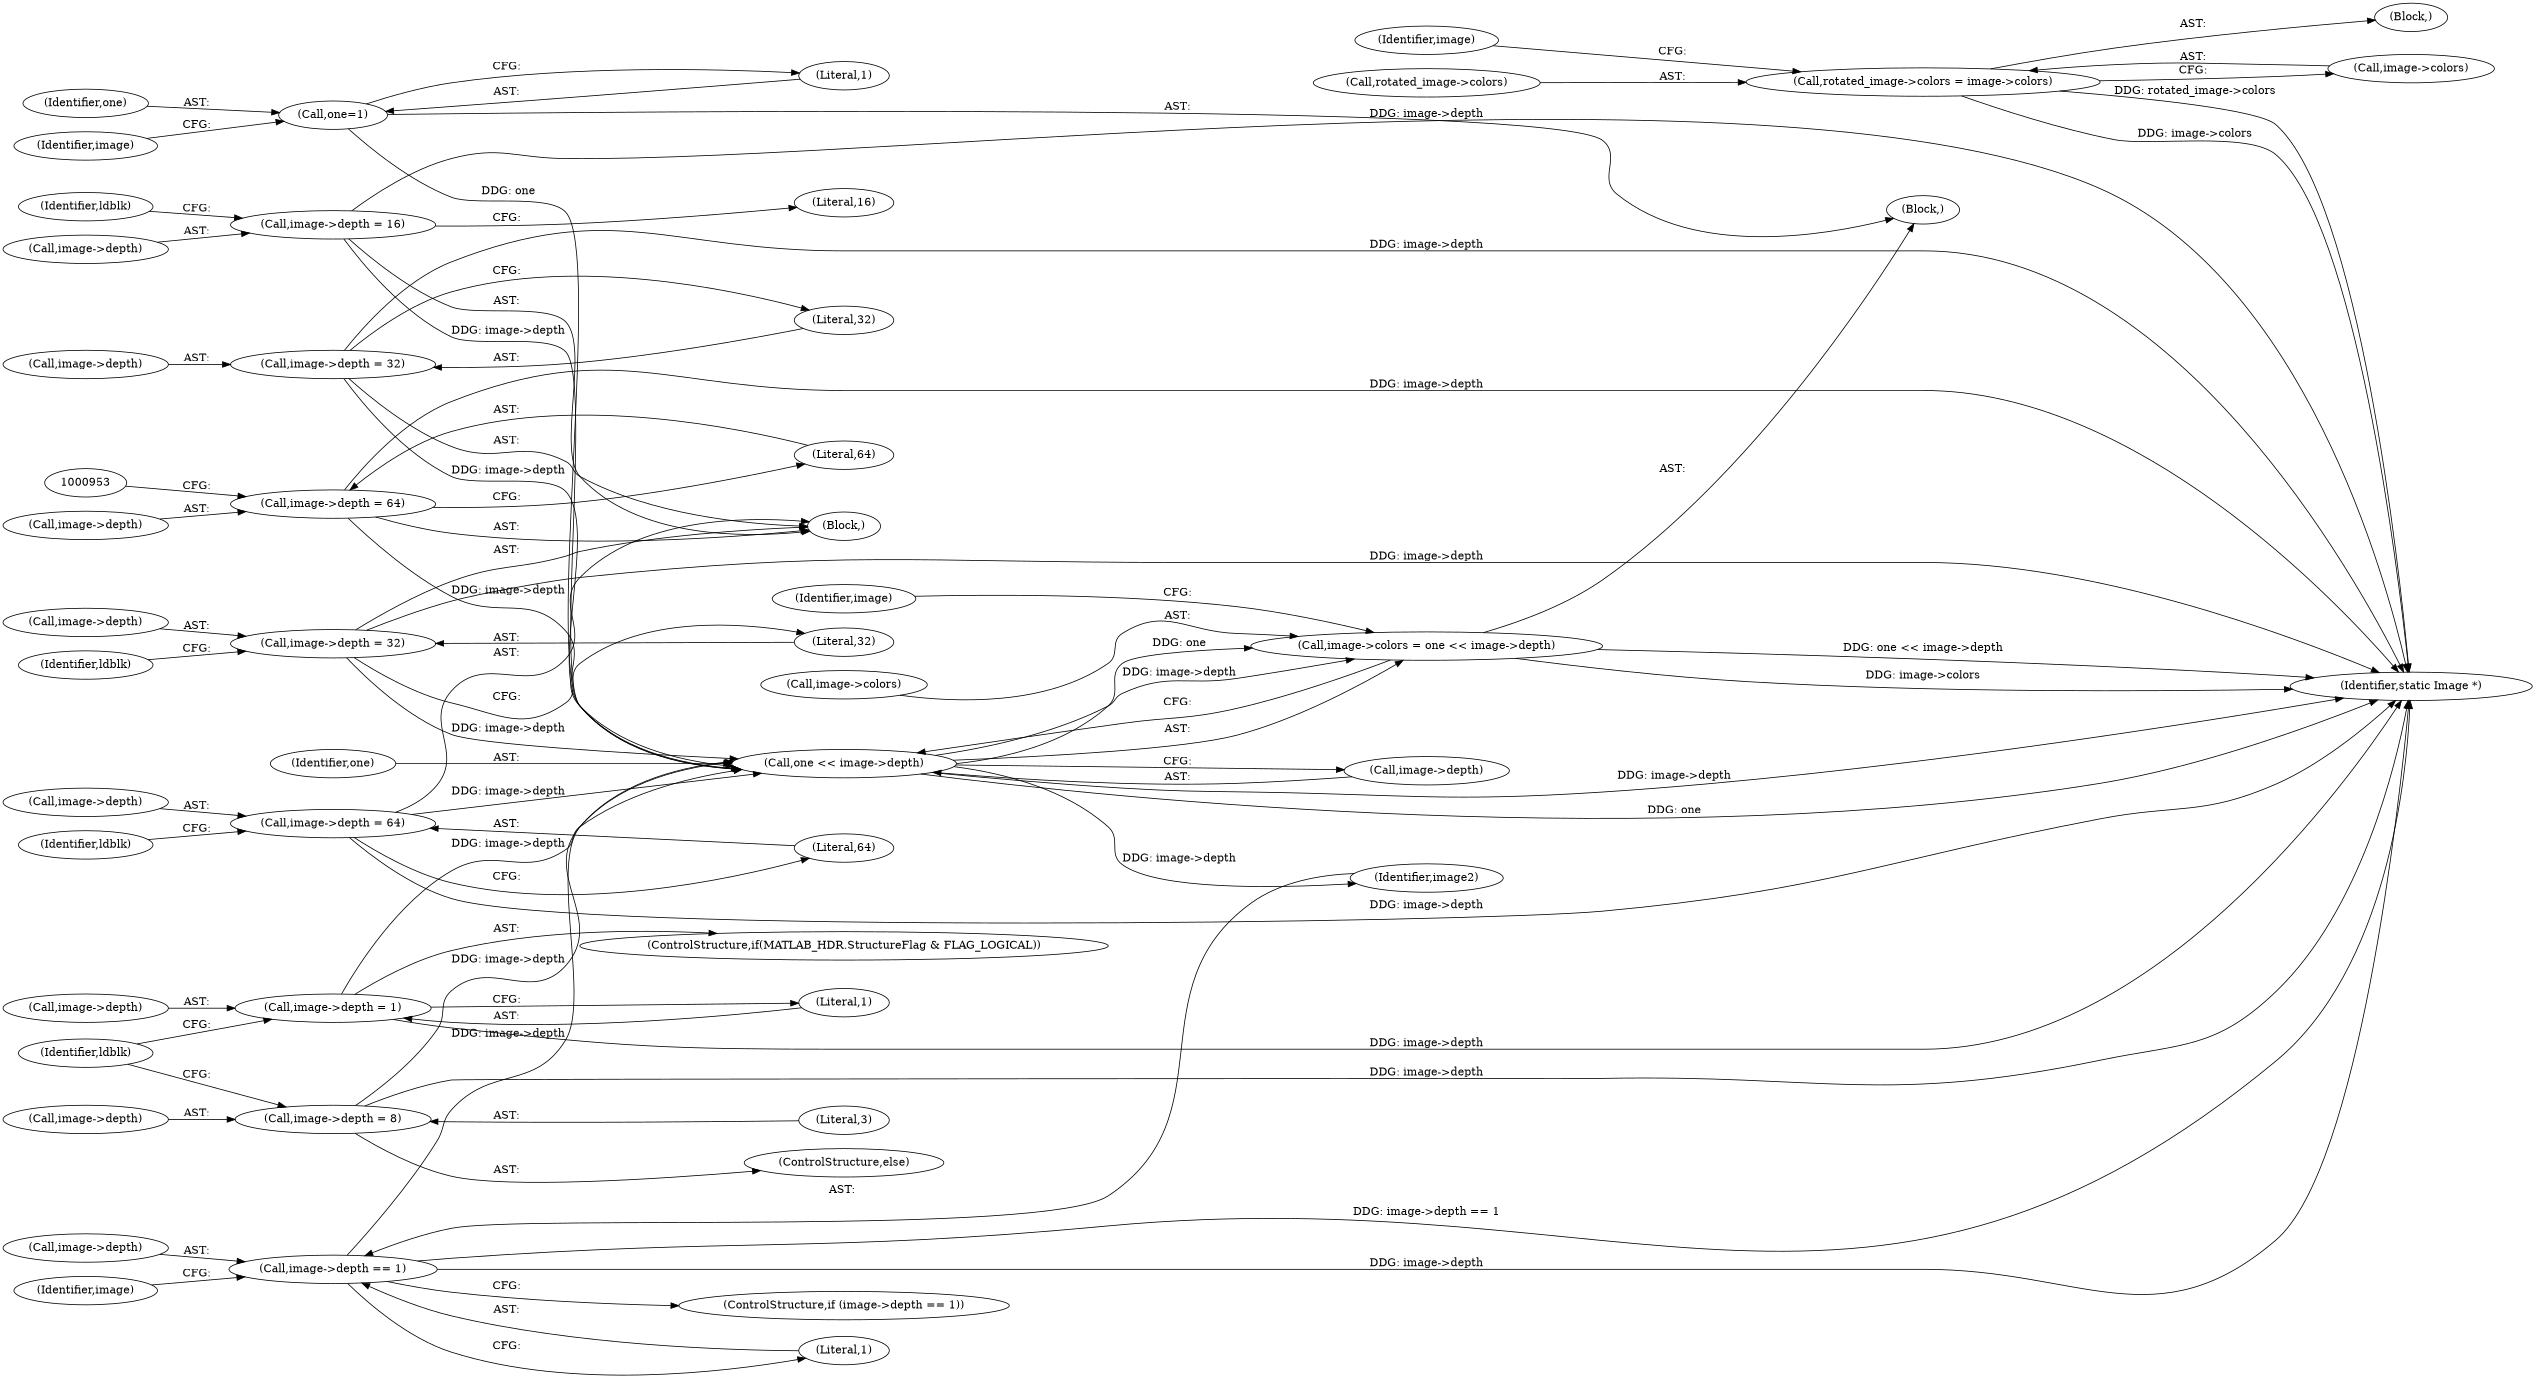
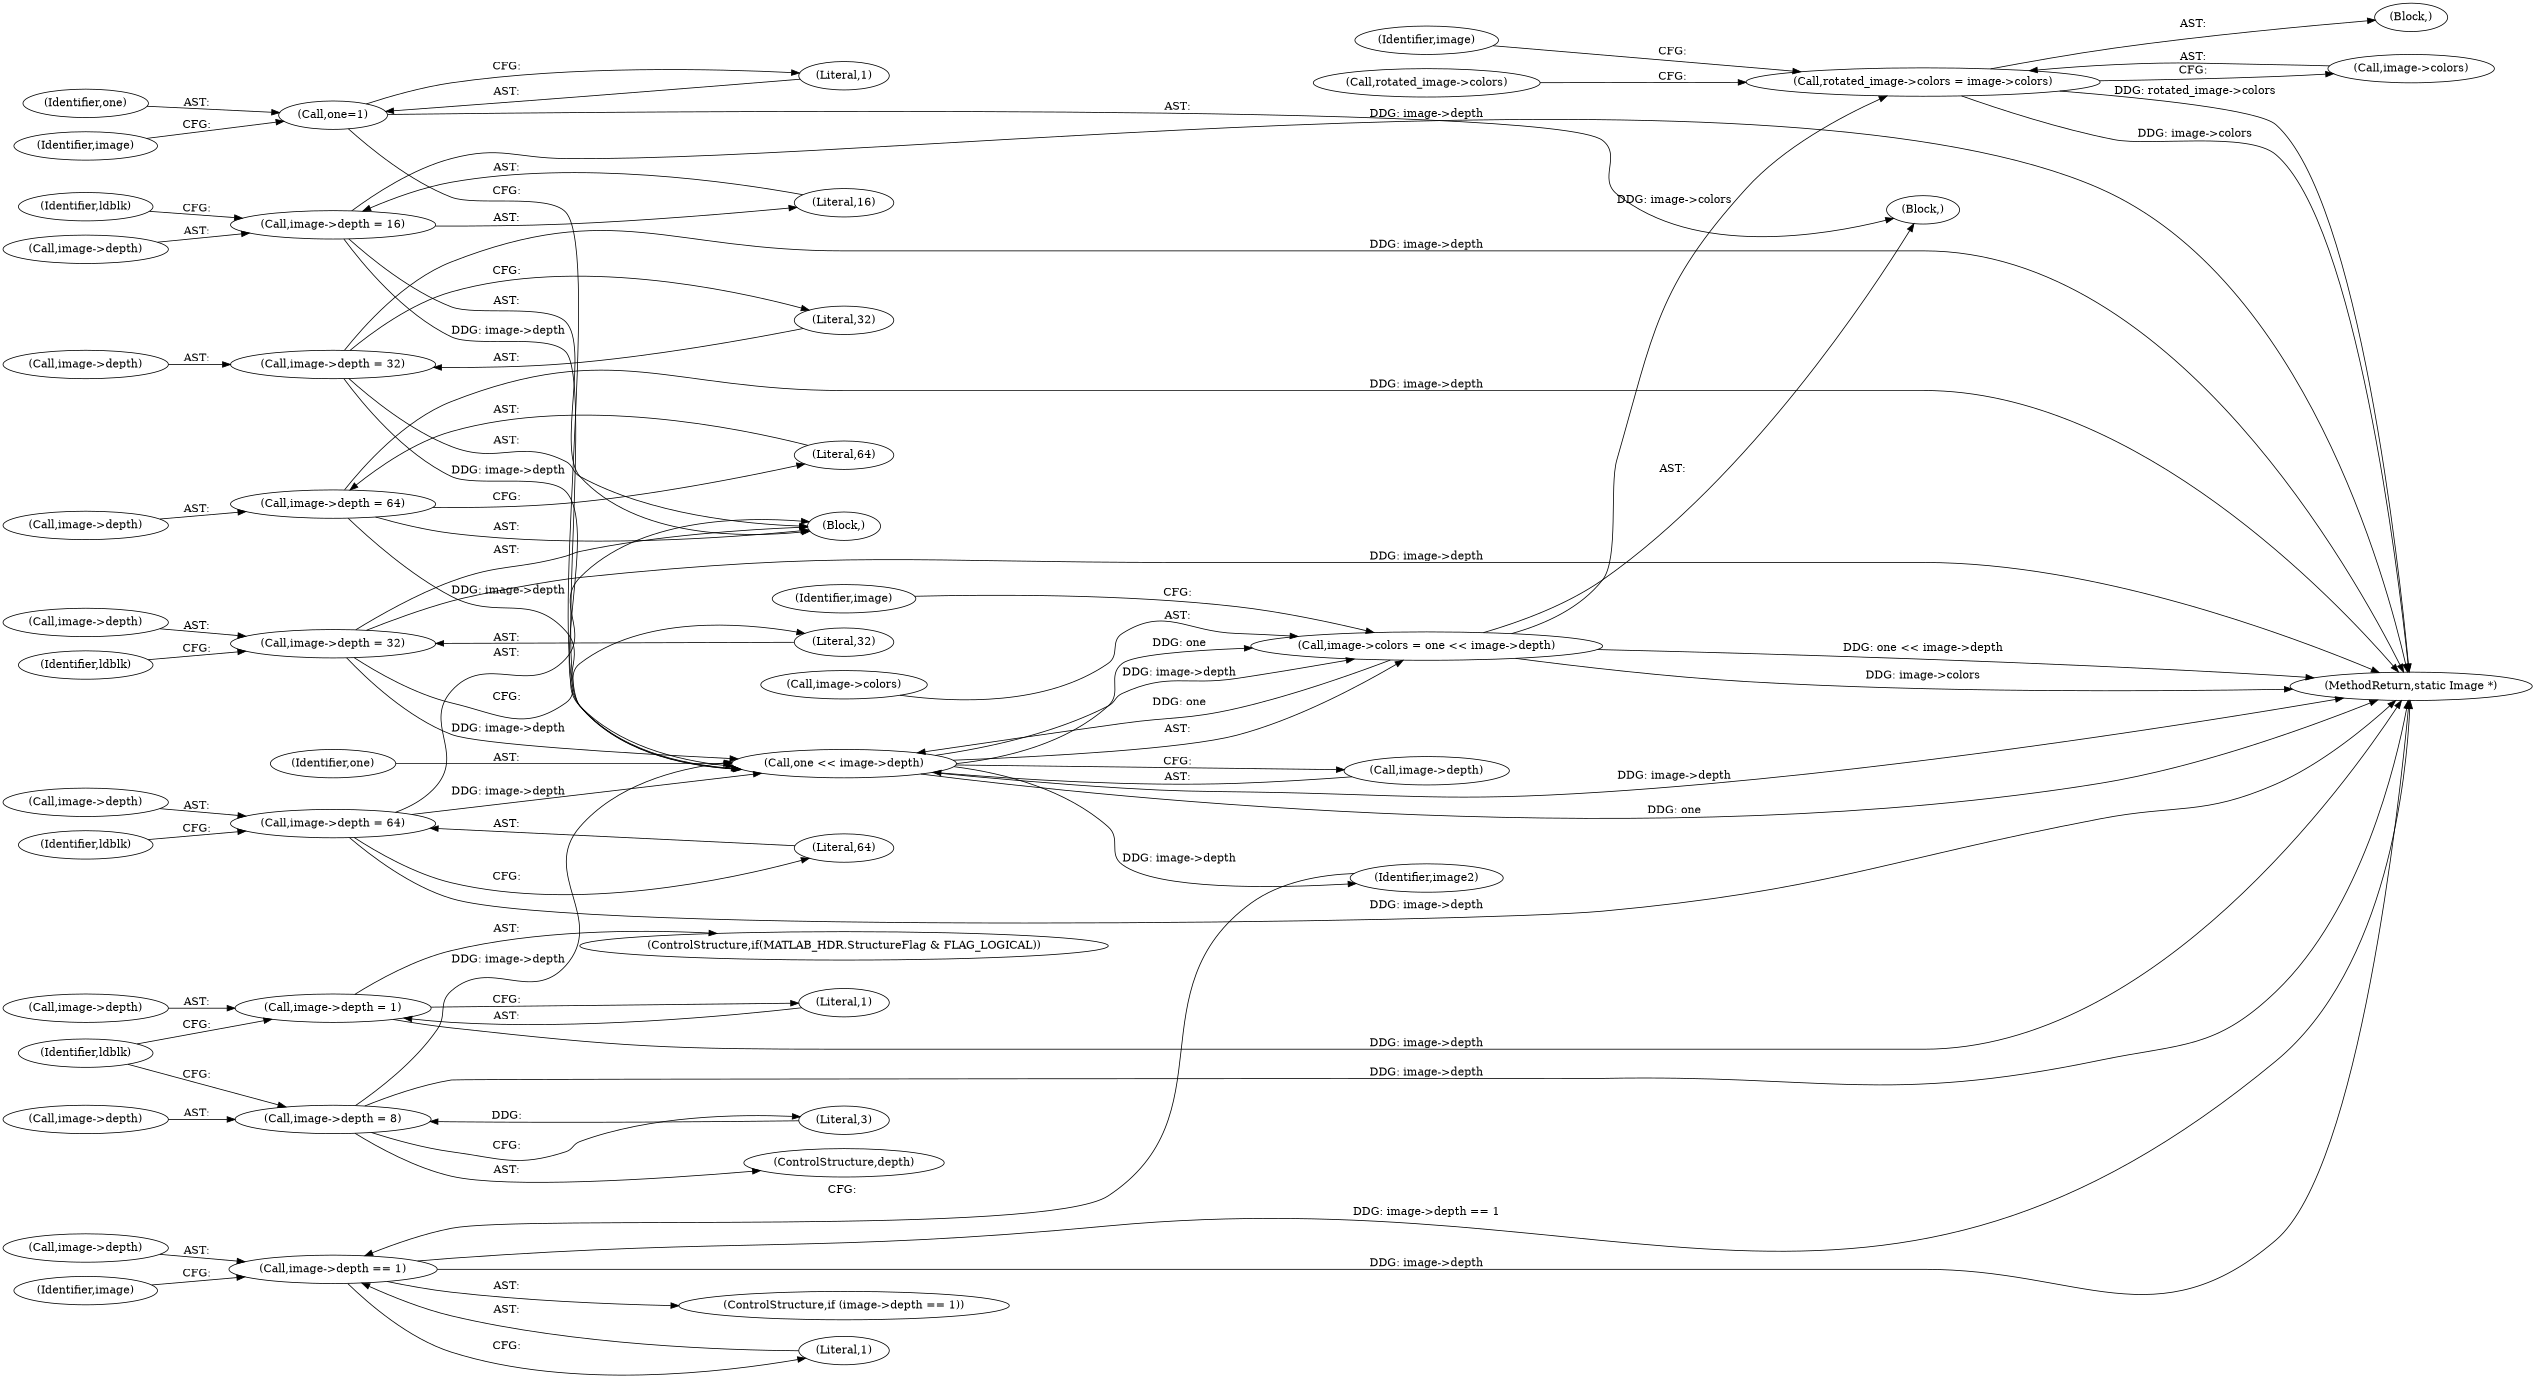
(1674, 77) -> (1674, 77)
none -> (585, 173)
(509, 191) -> (509, 191)
(509, 218) -> (509, 218)
none -> (1650, 346)
(86, 483) -> none
(2411, 686) -> (2411, 686)
(1179, 702) -> (1179, 702)
(522, 862) -> none
(574, 993) -> none
(509, 1116) -> (509, 1116)
none -> (579, 1142)
(844, 1163) -> (844, 1163)
(844, 1190) -> (844, 1190)
(509, 1286) -> (509, 1286)
